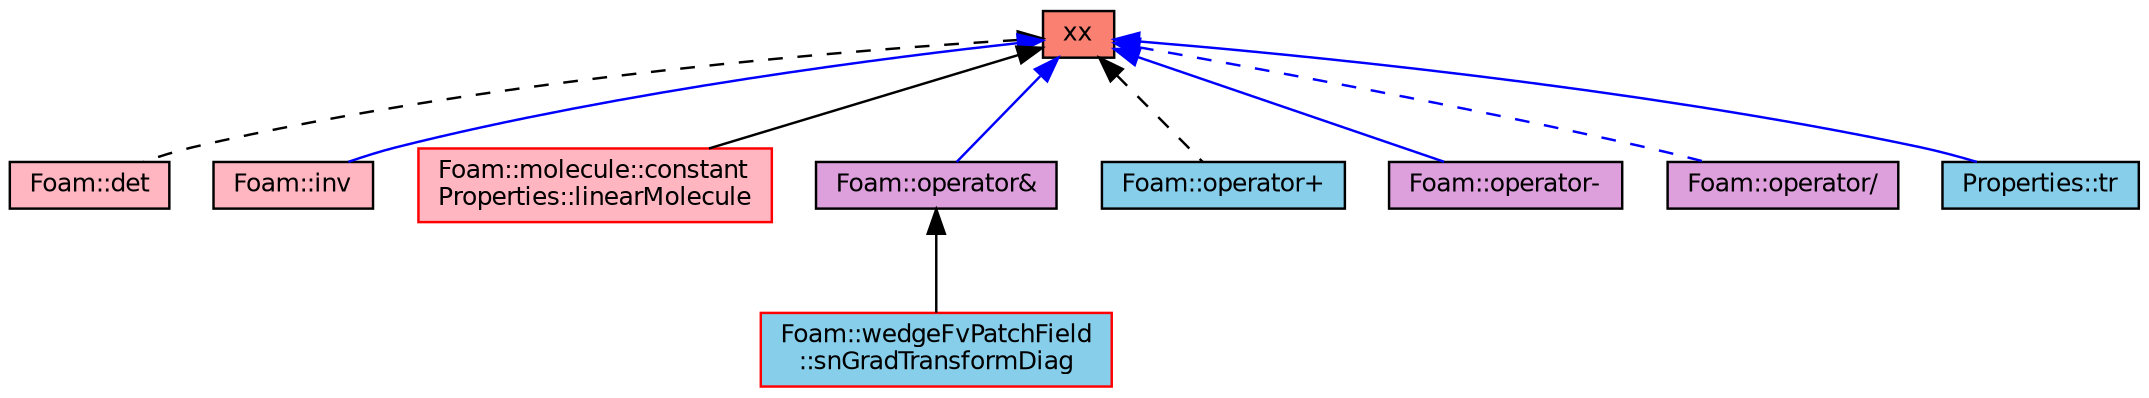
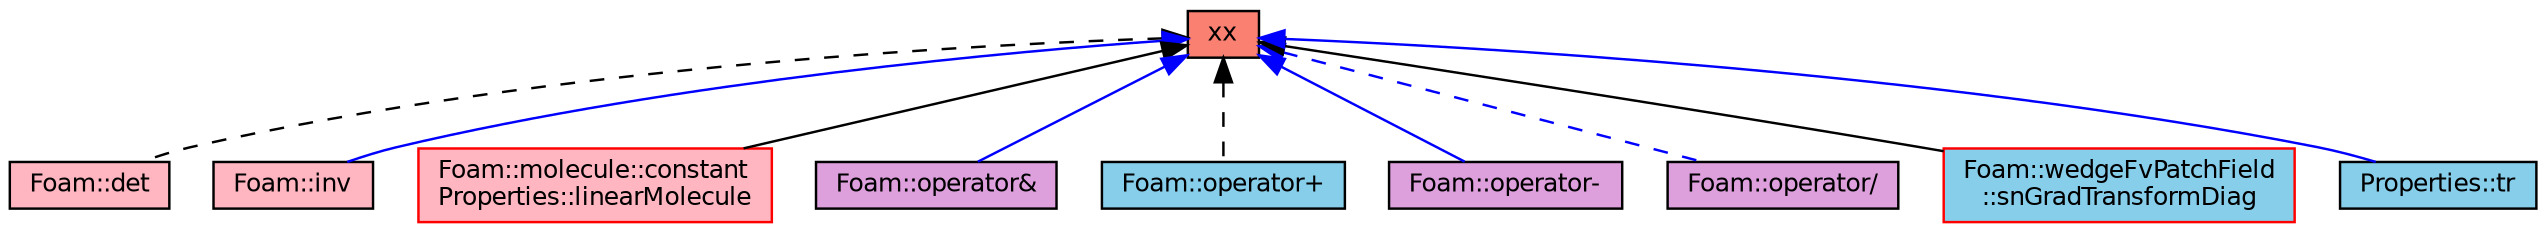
(936, 274) -> (1614, 97)
